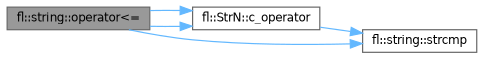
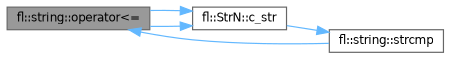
(256, 18) -> (240, 18)
(239, 43) -> (235, 43)
